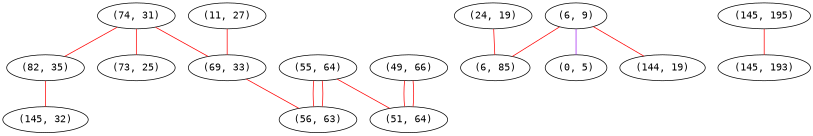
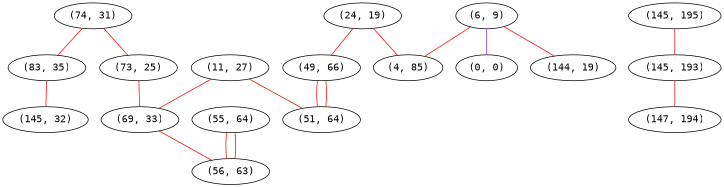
(182, 42) -> (139, 94)
none -> (342, 42)
(46, 68) -> (47, 68)
(495, 68) -> (408, 68)
(576, 68) -> (487, 68)
(363, 94) -> (276, 94)
none -> (675, 120)
